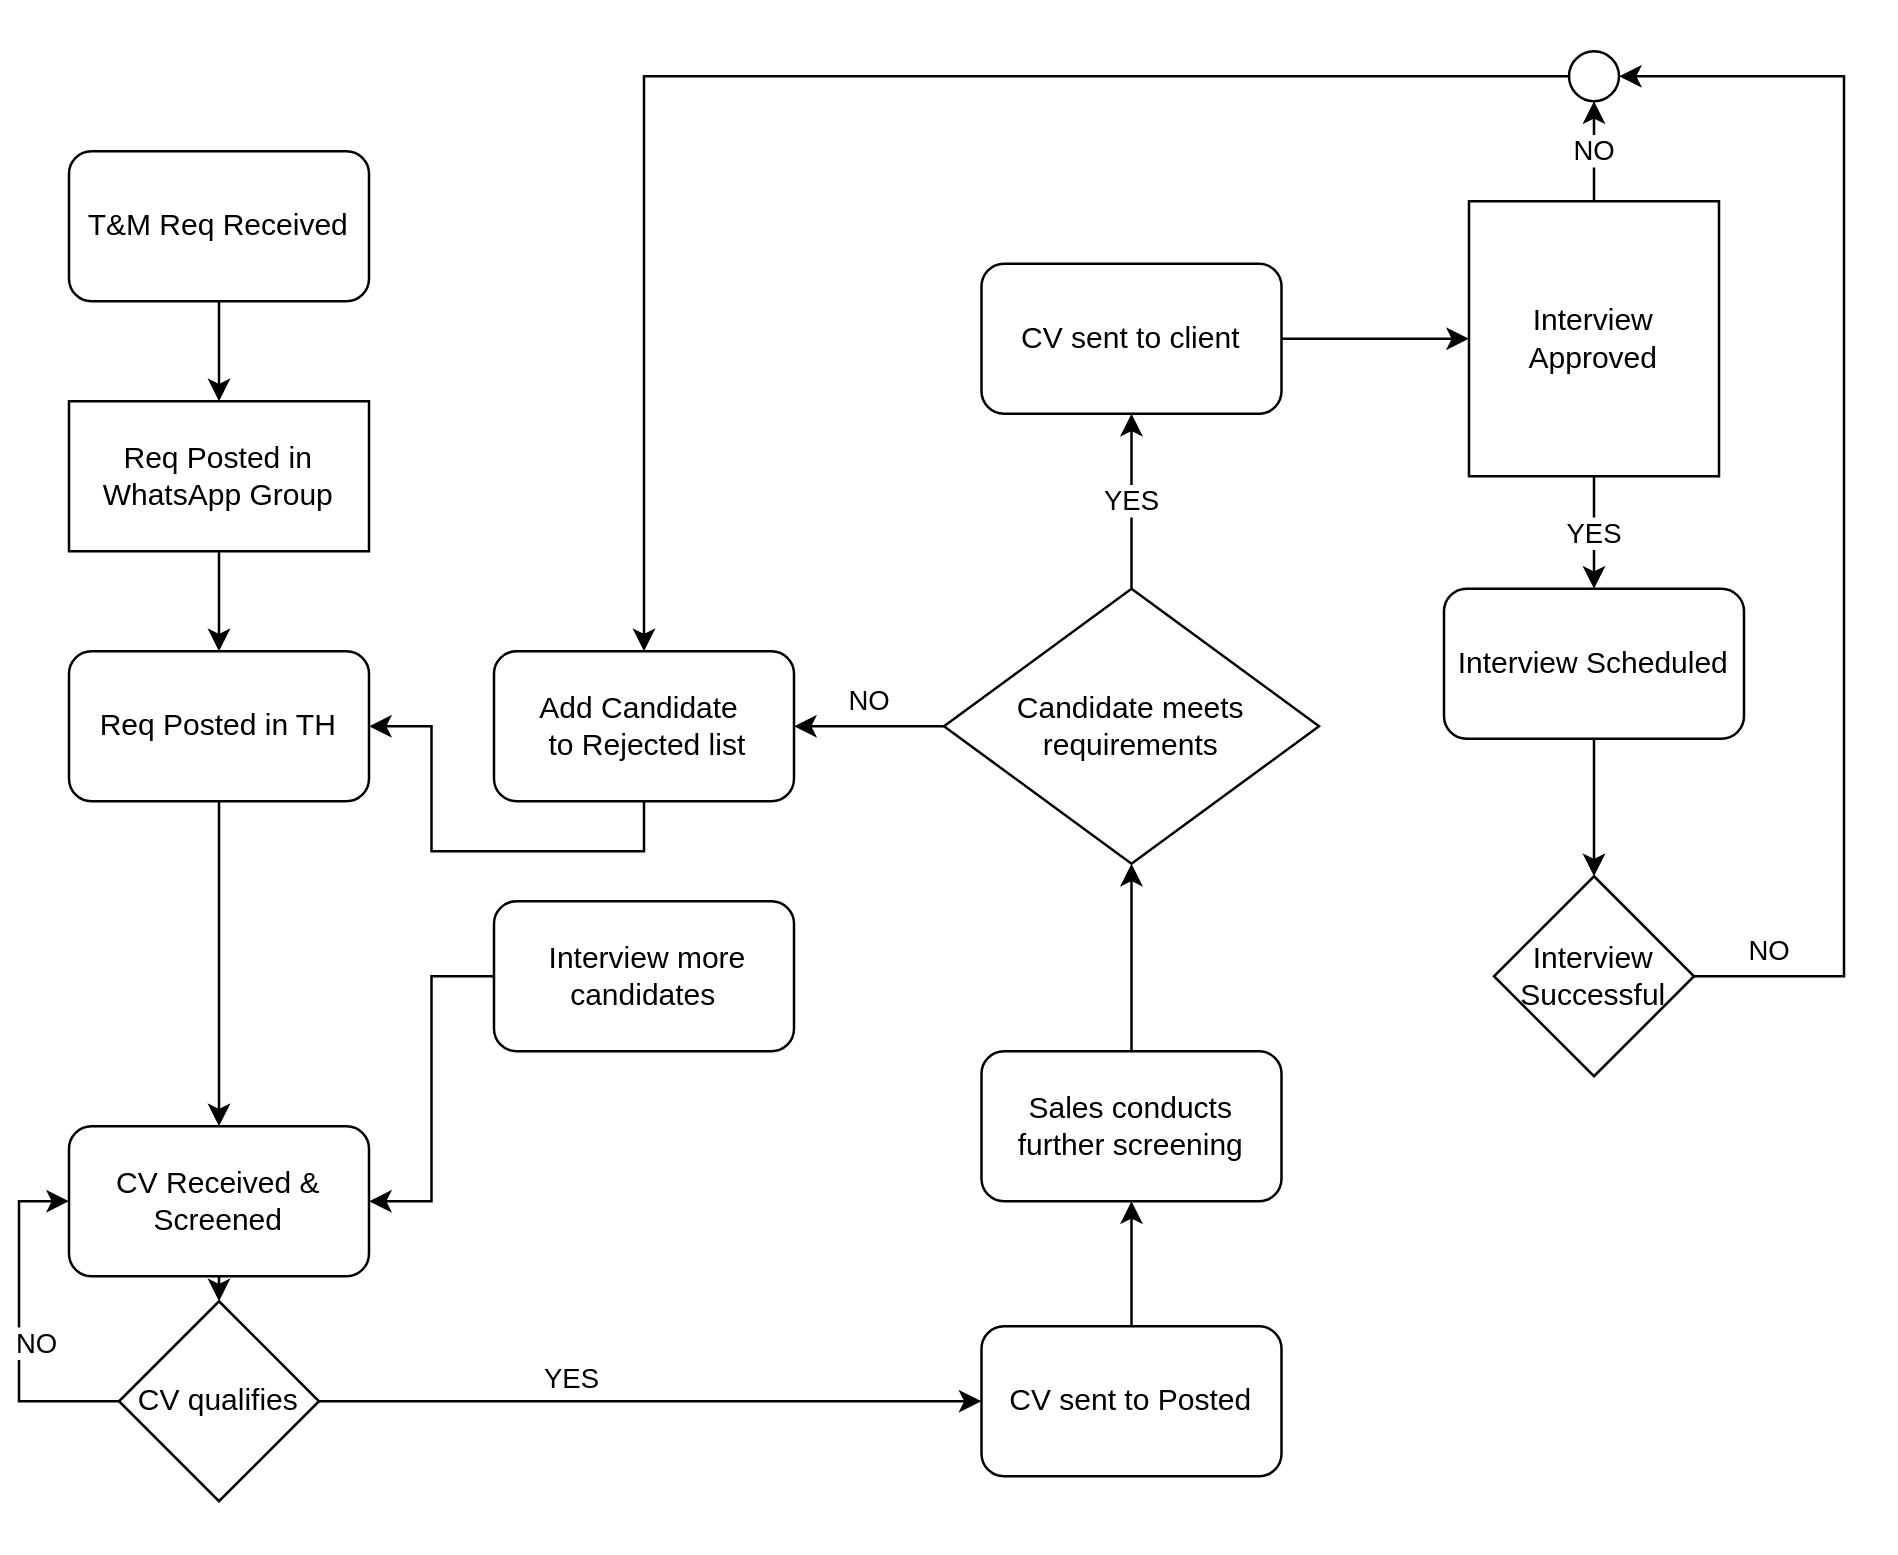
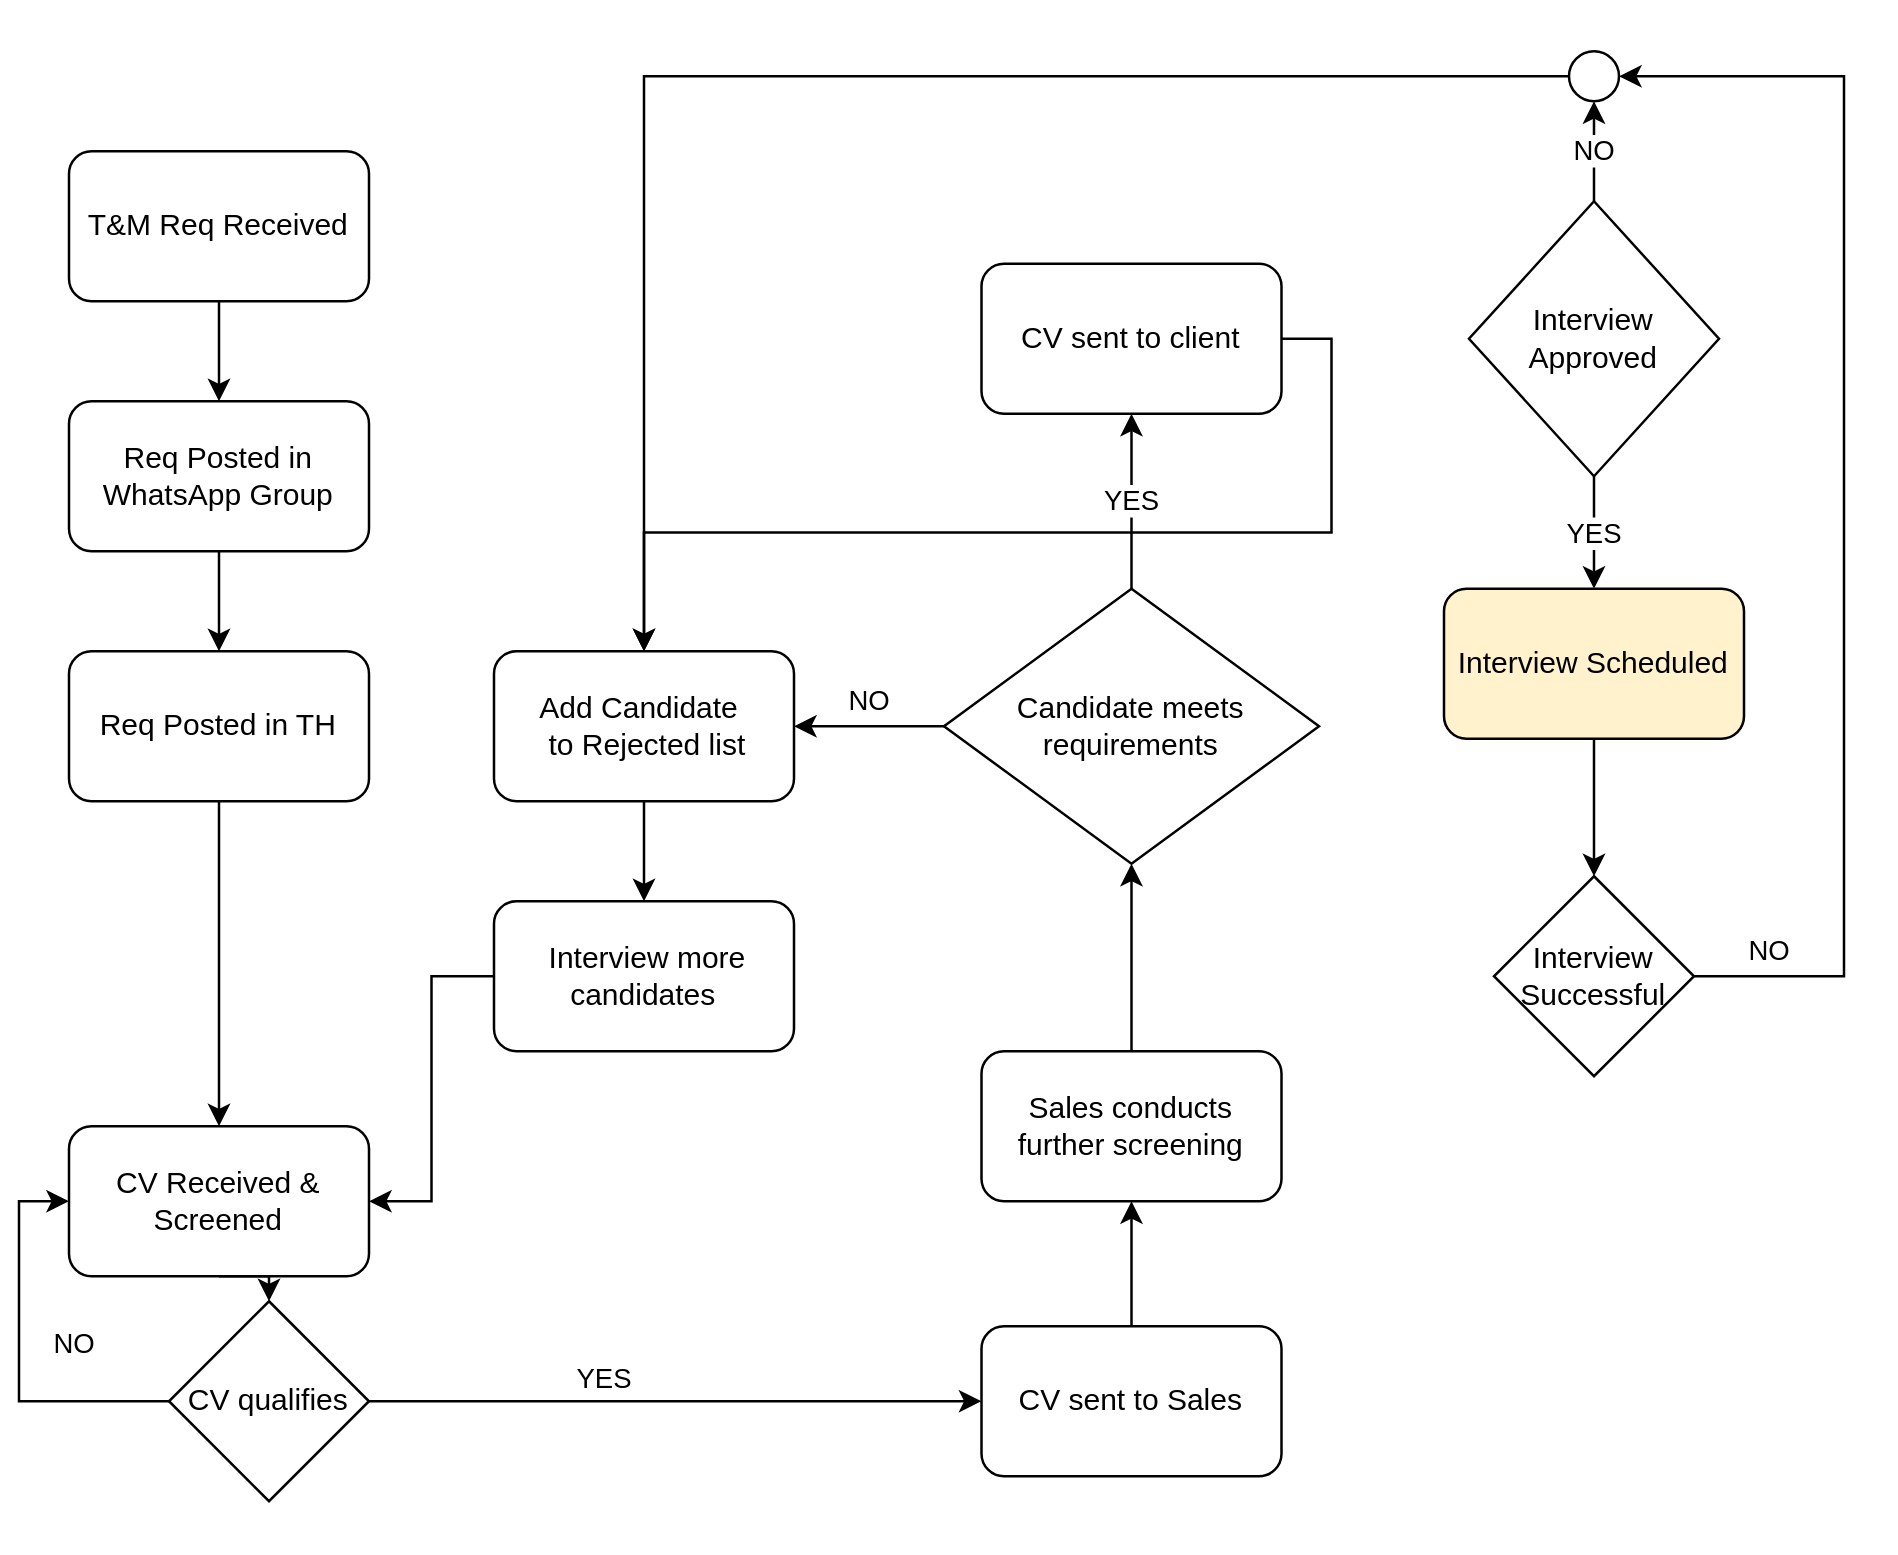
(1391, 339) -> (887, 533)
(1594, 339) -> (1594, 339)
(219, 476) -> (219, 476)
(1594, 664) -> (1594, 664)
(453, 851) -> (644, 866)
(219, 1401) -> (269, 1401)
(1131, 1401) -> (1131, 1401)
